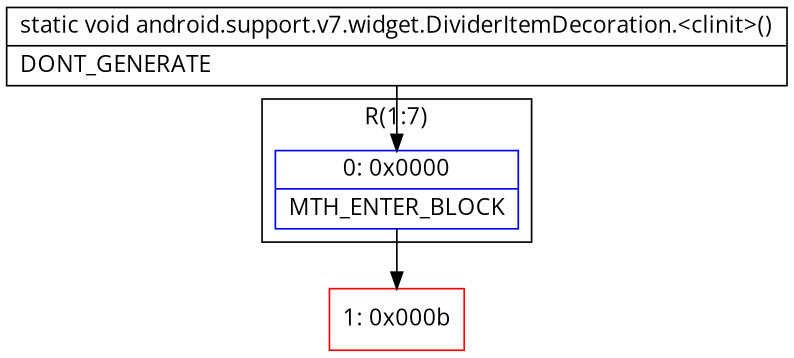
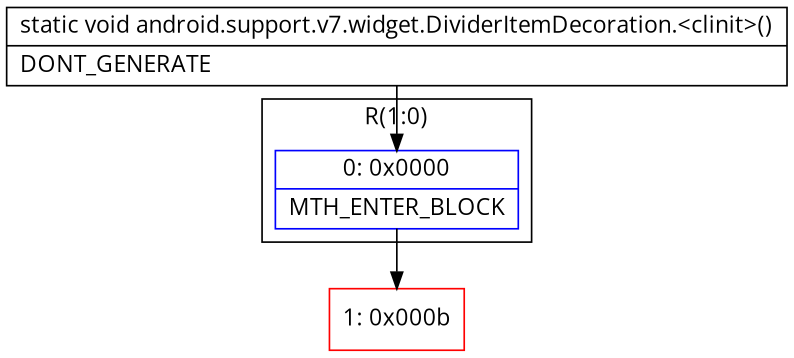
(397, 118) -> (397, 118)
